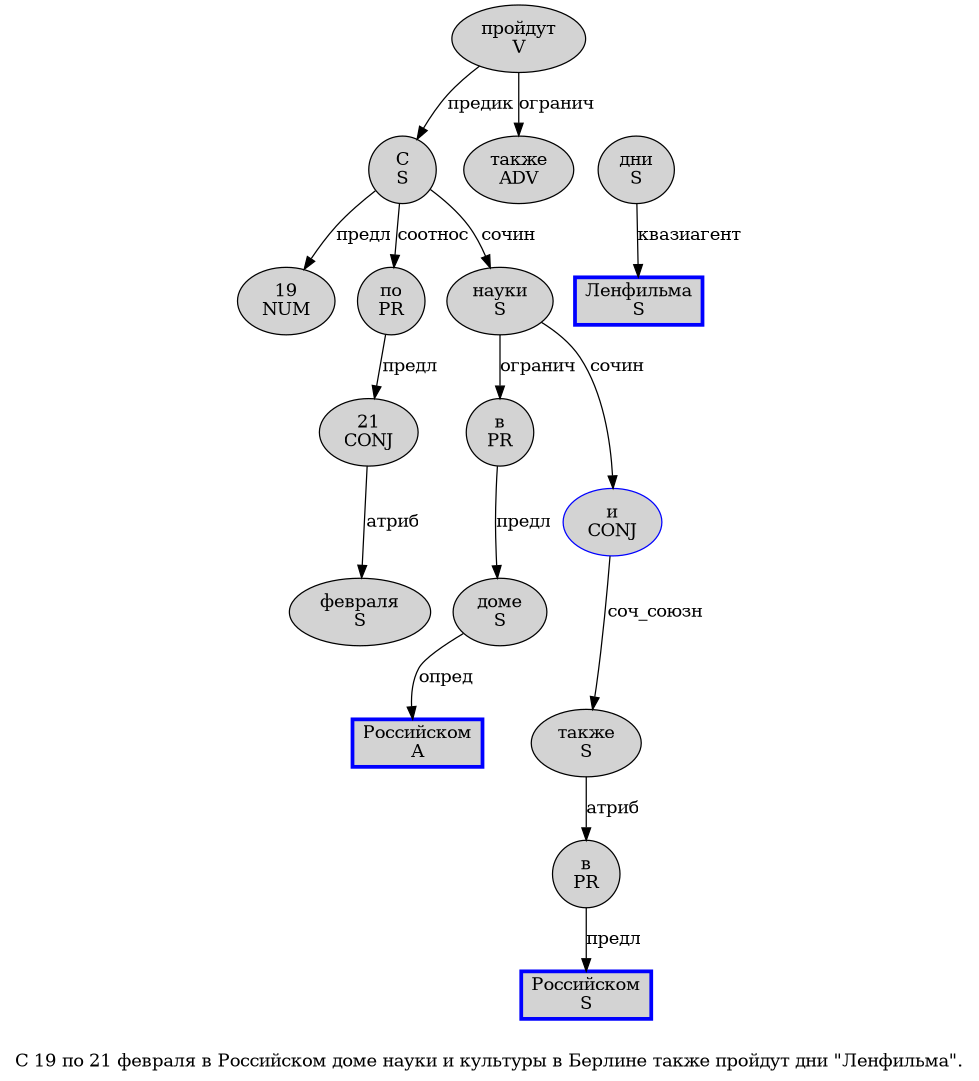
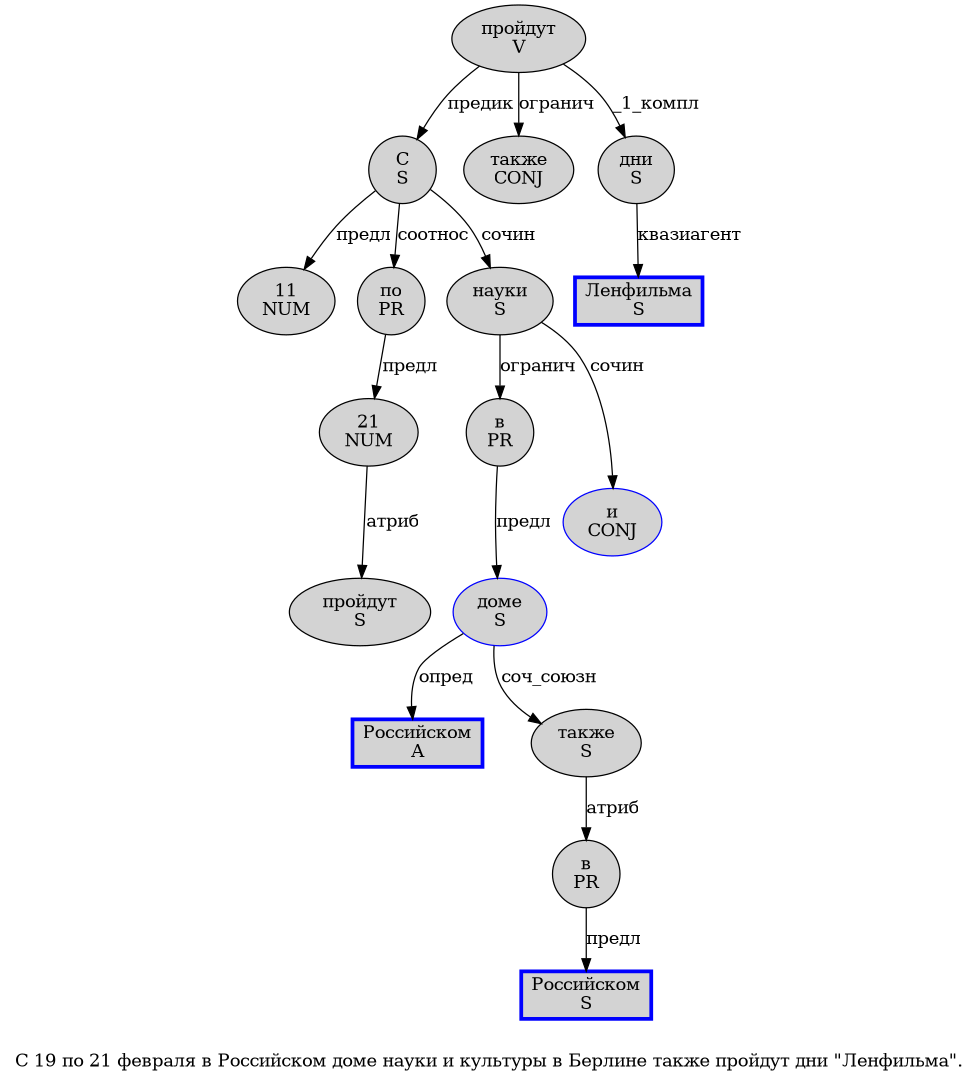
none -> (596, 91)
(519, 170) -> (519, 170)
(286, 301) -> (286, 301)
(369, 432) -> (369, 432)
(360, 612) -> (360, 612)
(500, 612) -> (500, 612)
(604, 627) -> (501, 687)
